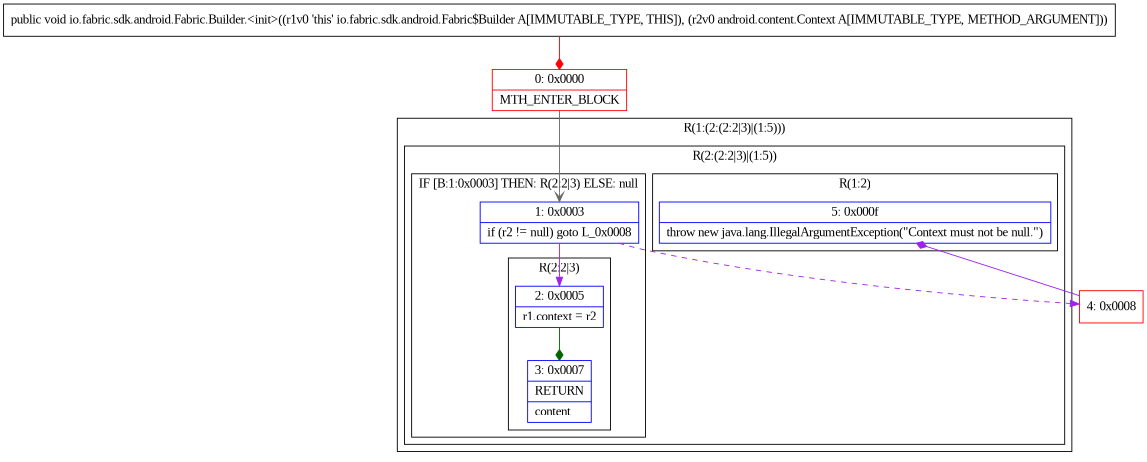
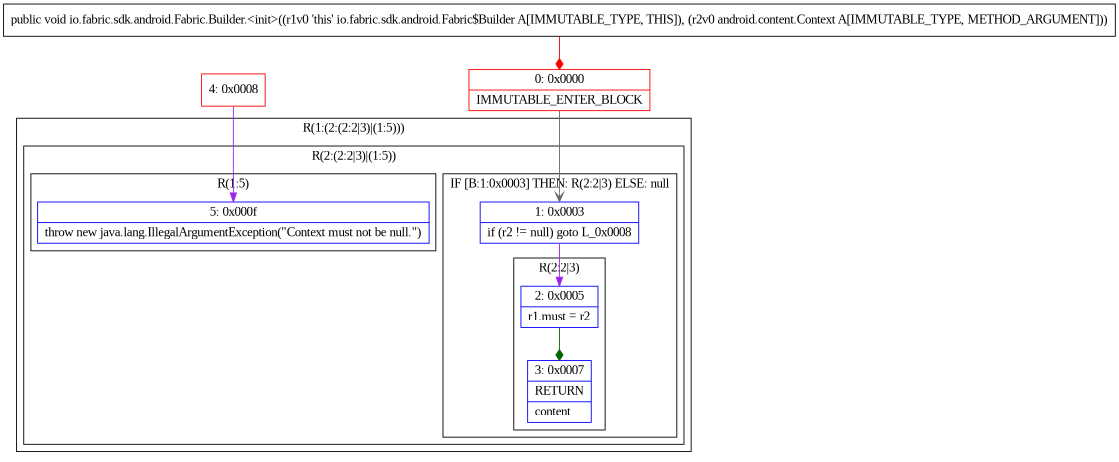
(559, 100) -> (559, 100)
(855, 184) -> (233, 184)
(1003, 271) -> (233, 152)
(843, 282) -> none
(559, 317) -> (559, 317)
